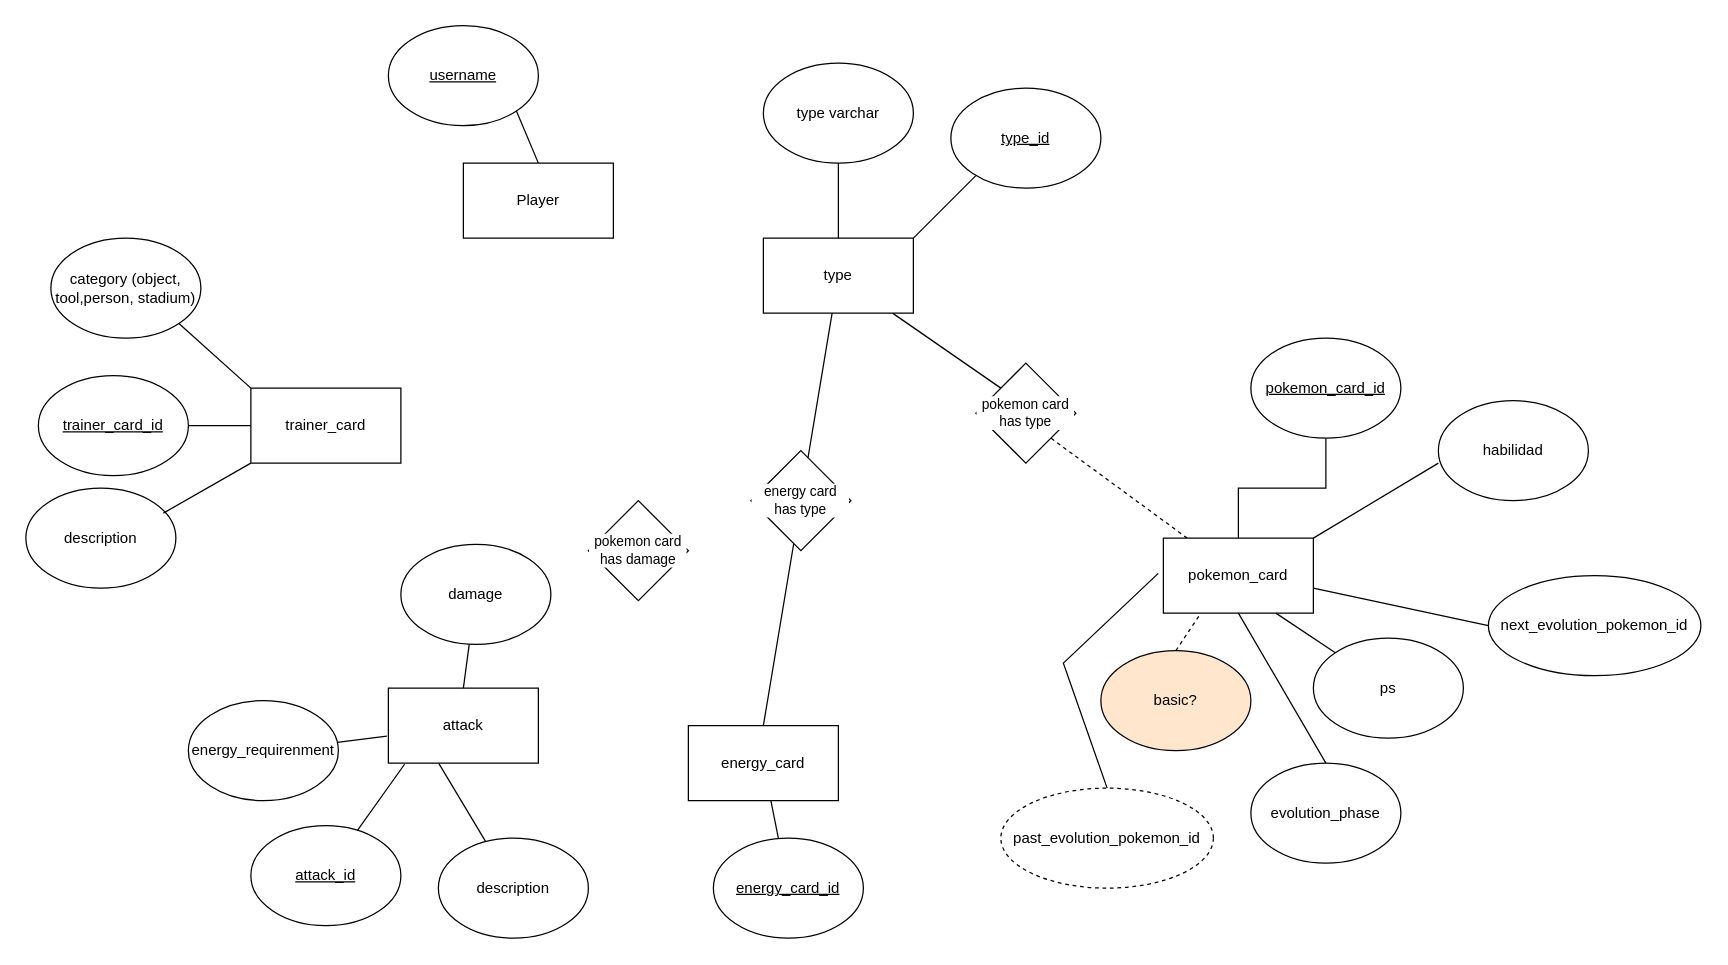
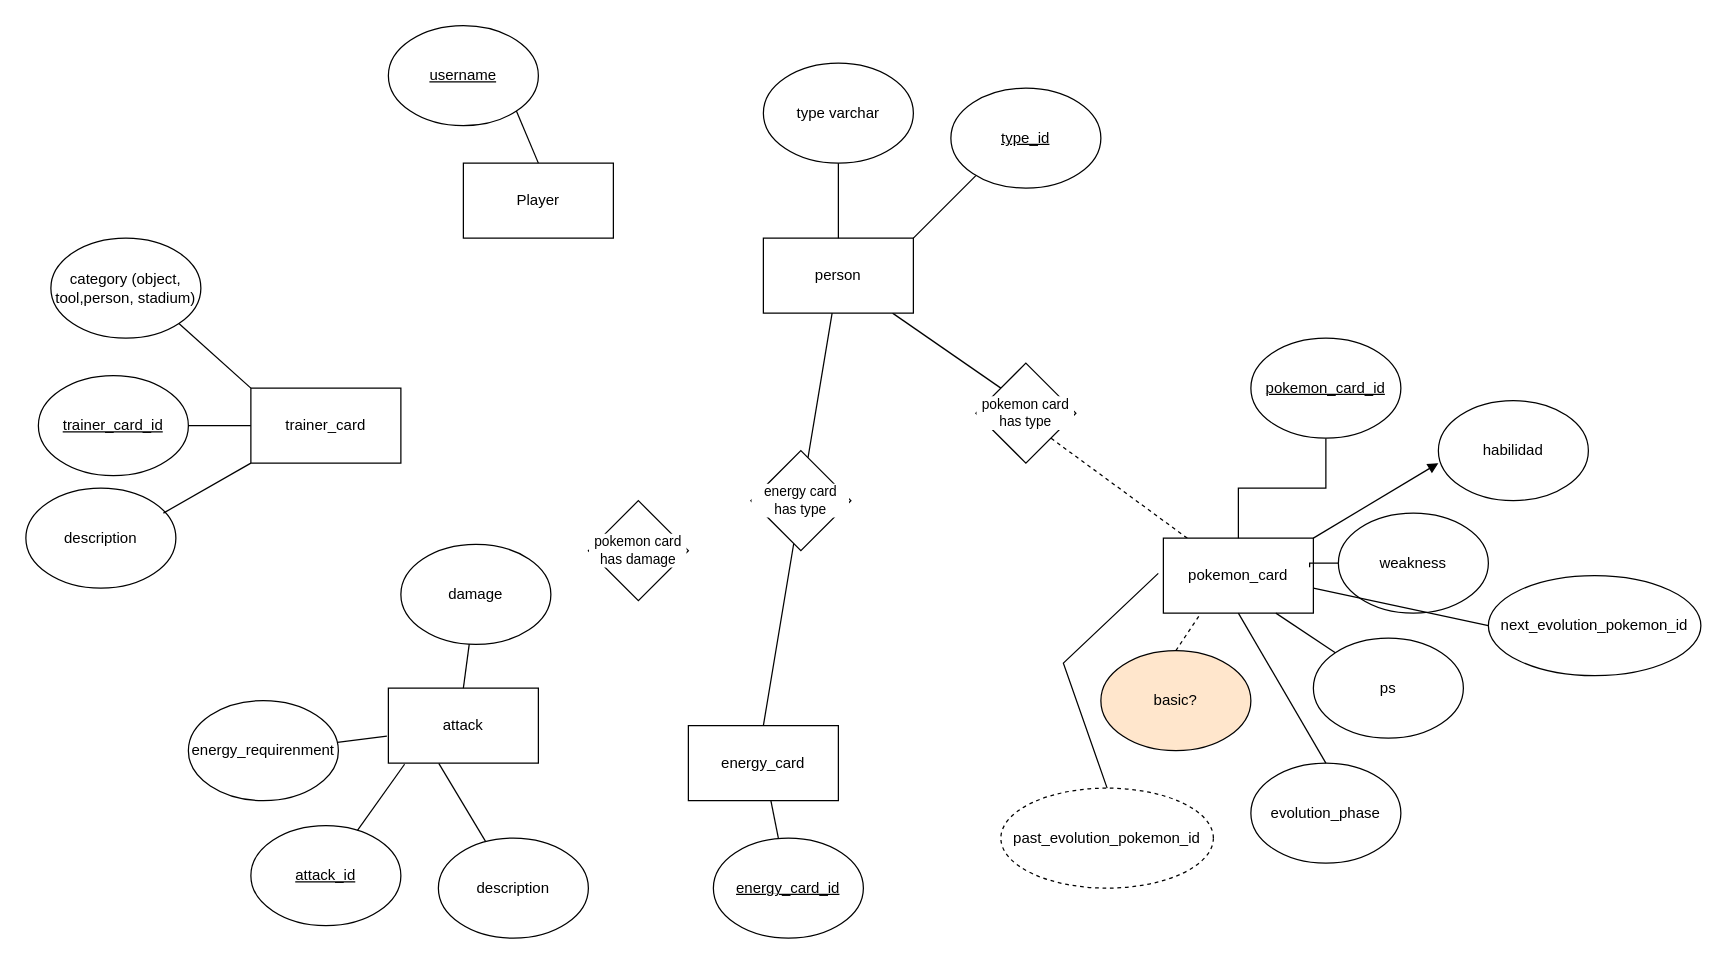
(838, 276) -> (838, 276)
(1433, 466) -> (1429, 469)
none -> (1322, 563)
none -> (1413, 563)
